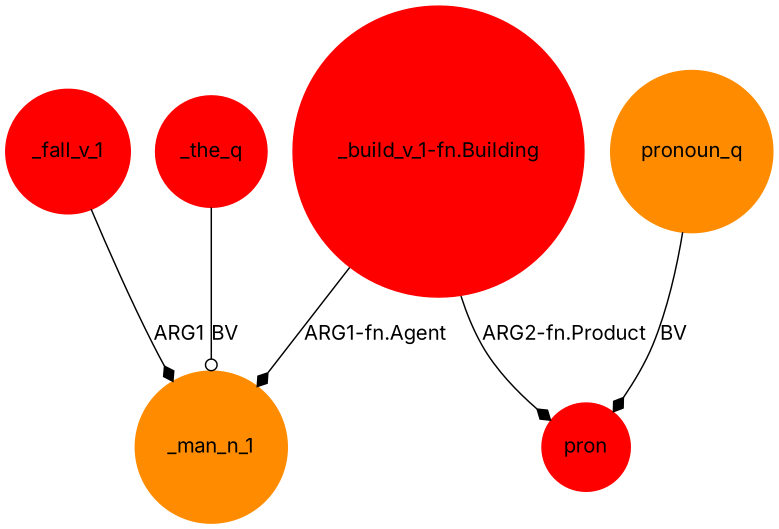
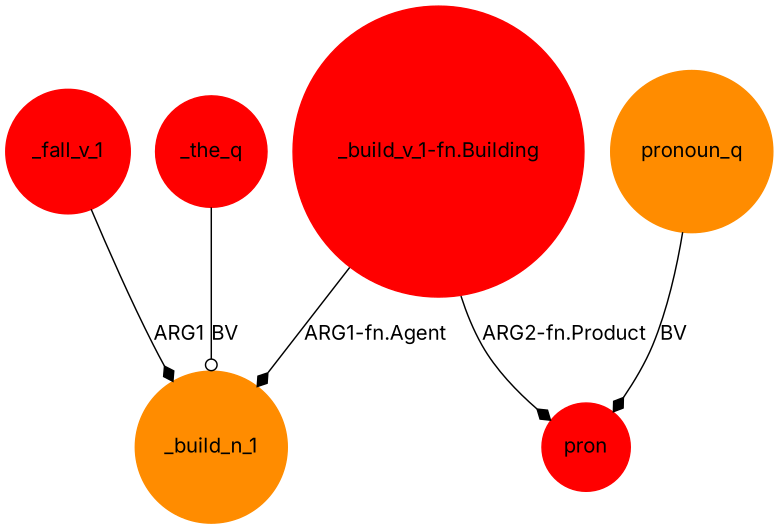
(211, 447) -> (211, 447)
